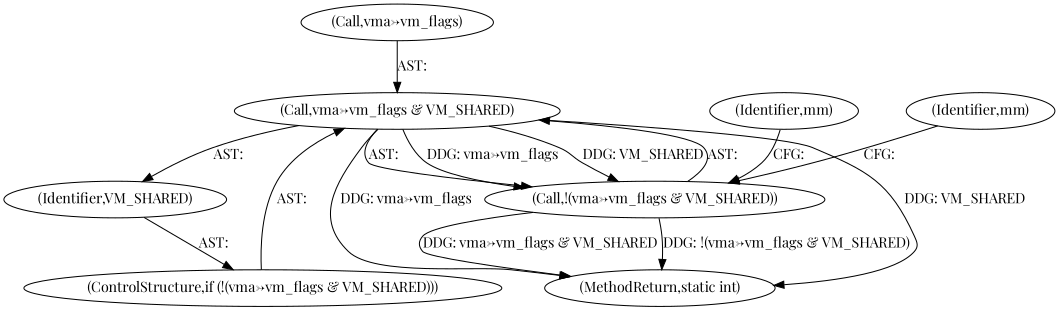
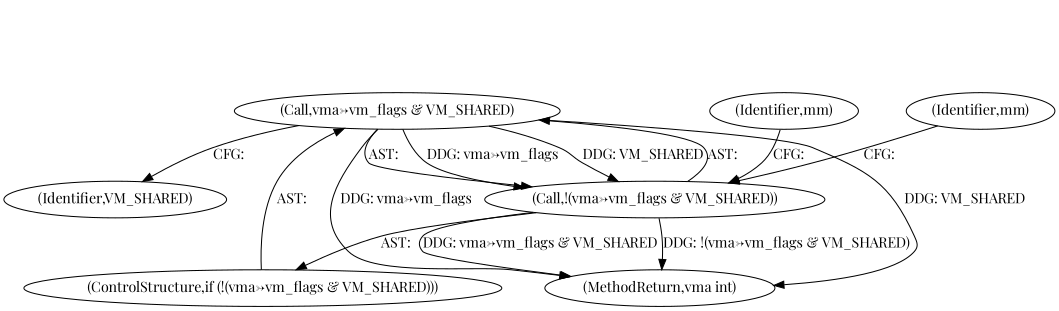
(397, 22) -> none
(231, 155) -> (231, 155)
(184, 241) -> (418, 229)
(660, 288) -> (660, 288)
